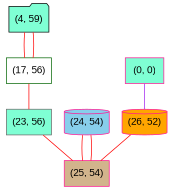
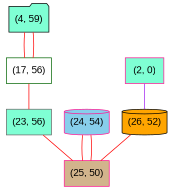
(145, 71) -> (145, 71)
(145, 122) -> (145, 122)
(87, 173) -> (87, 173)
